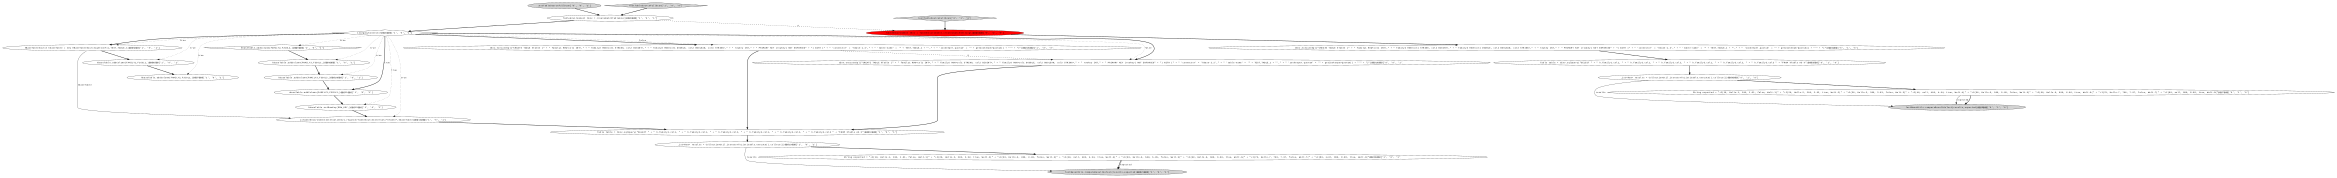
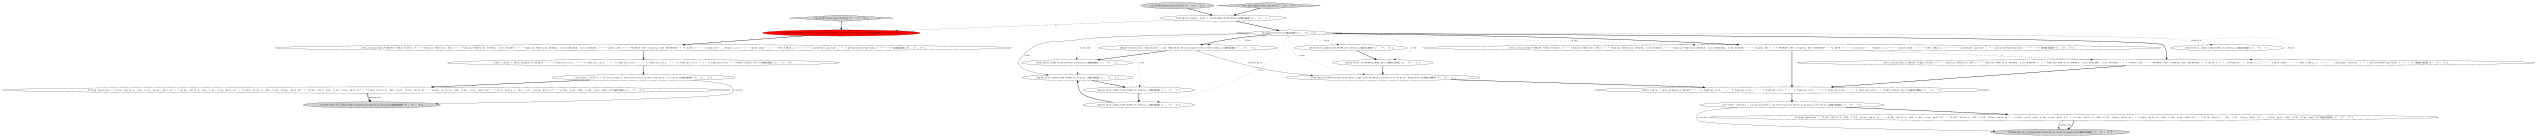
(245, 37) -> (1086, 39)
(193, 48) -> (1085, 48)
(283, 48) -> (1139, 90)
(379, 55) -> (2196, 40)
(317, 69) -> (1091, 98)
(160, 70) -> (1078, 69)
(383, 72) -> (1318, 40)
(325, 84) -> none
none -> (1108, 84)
